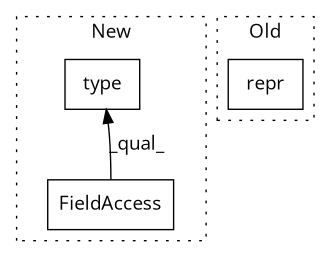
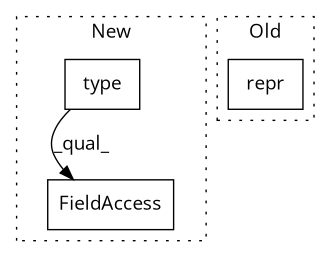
(110, 151) -> (52, 138)
